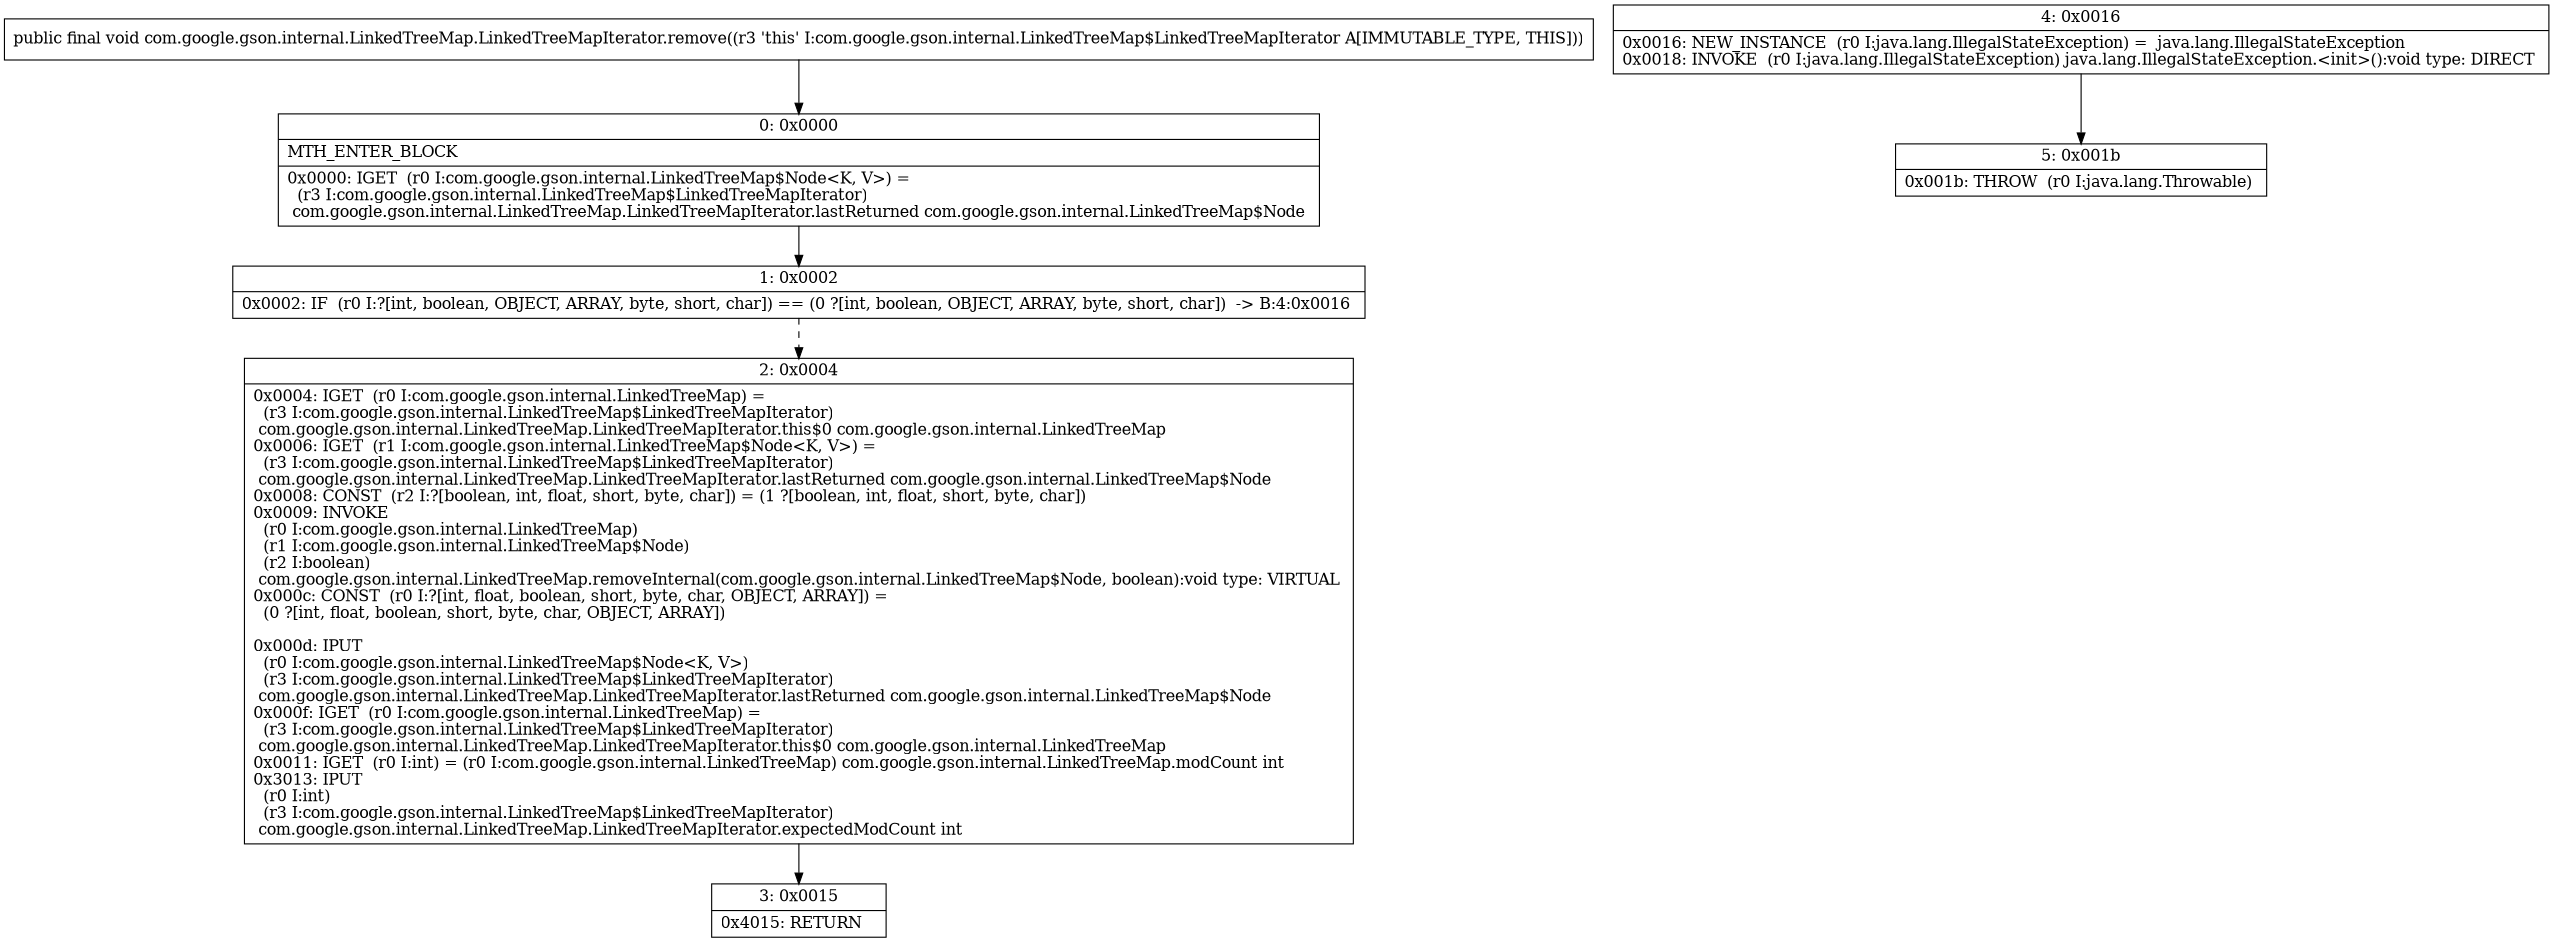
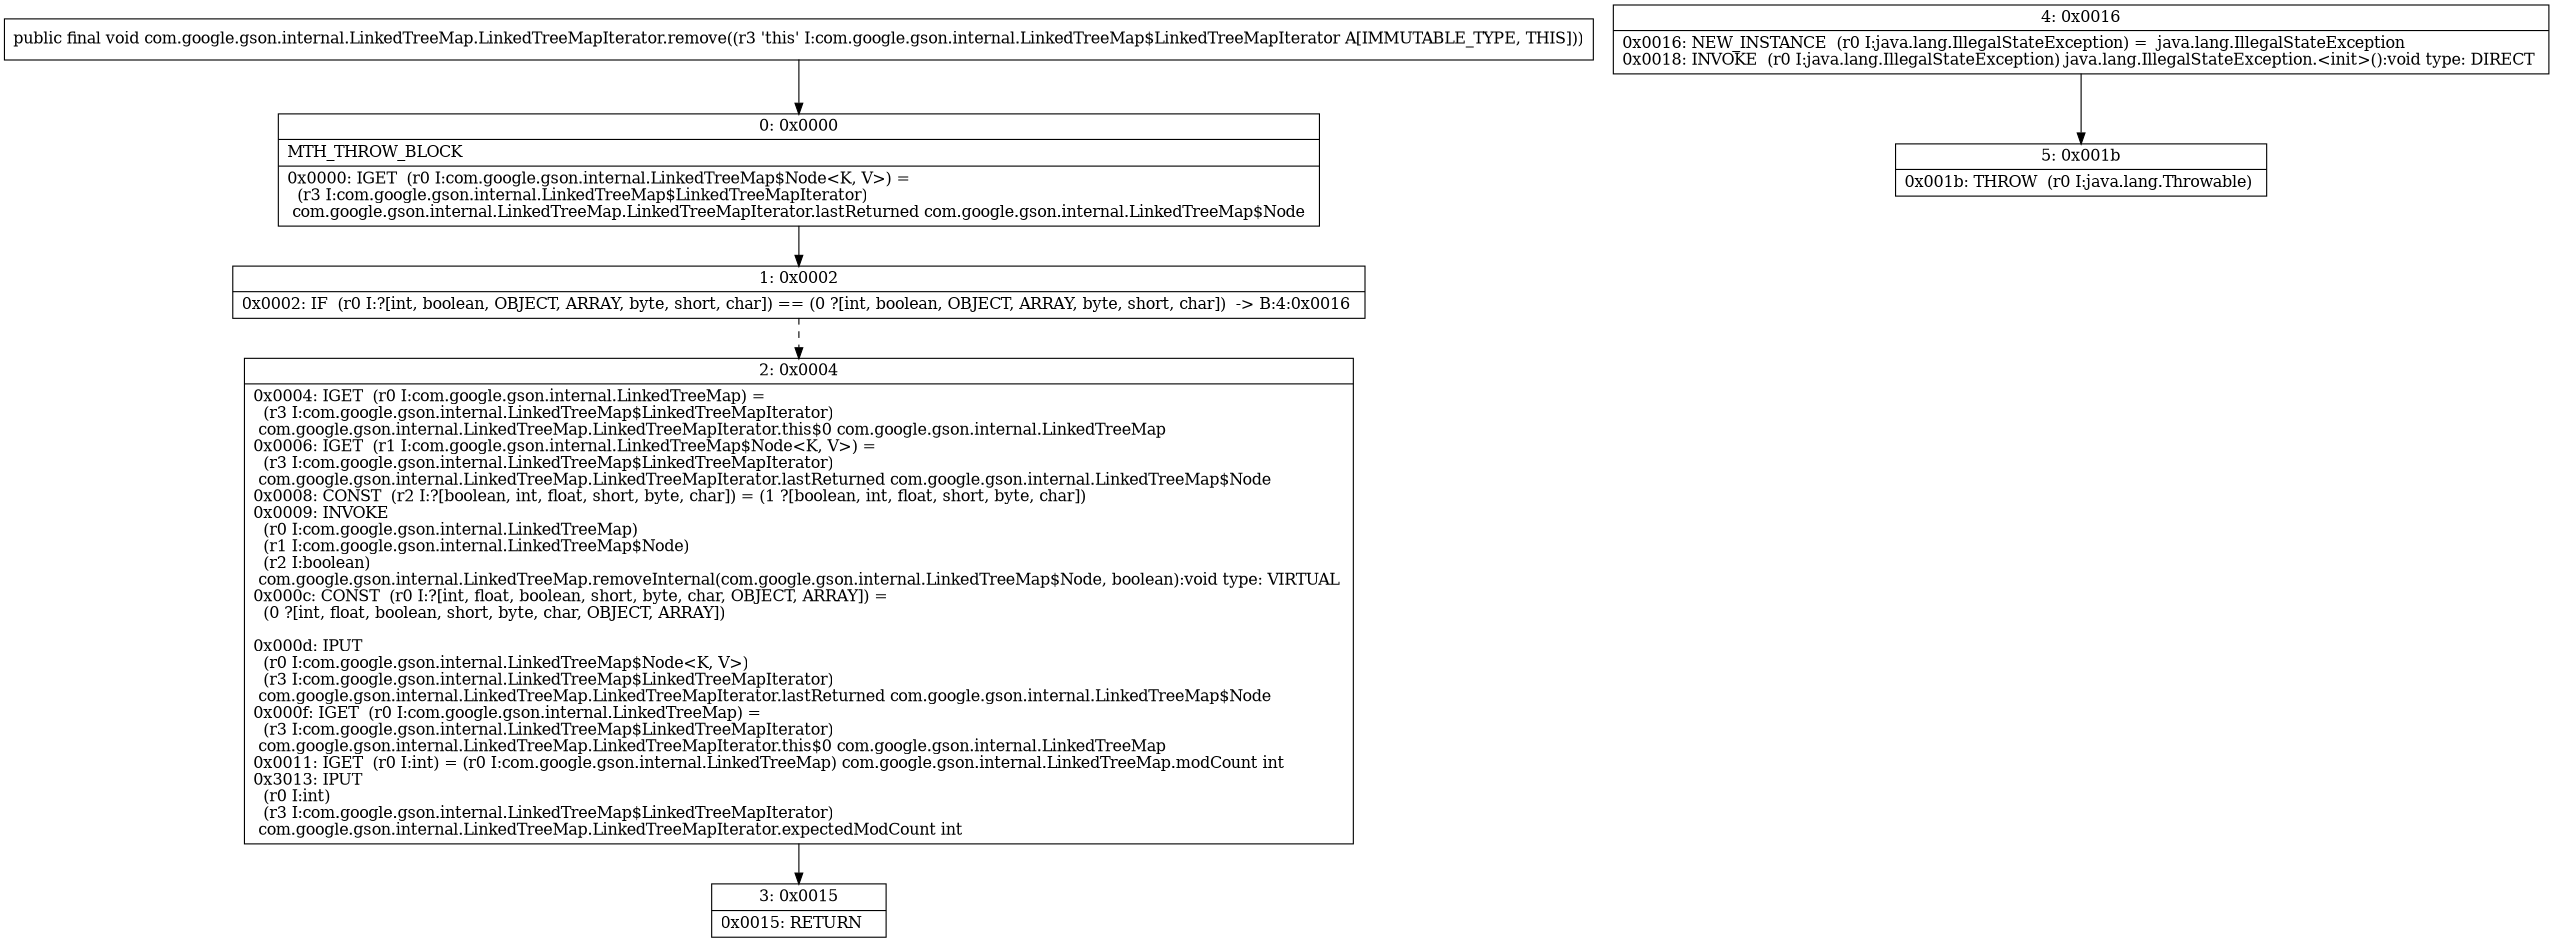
(373, 152) -> (375, 152)
(799, 923) -> (799, 923)
